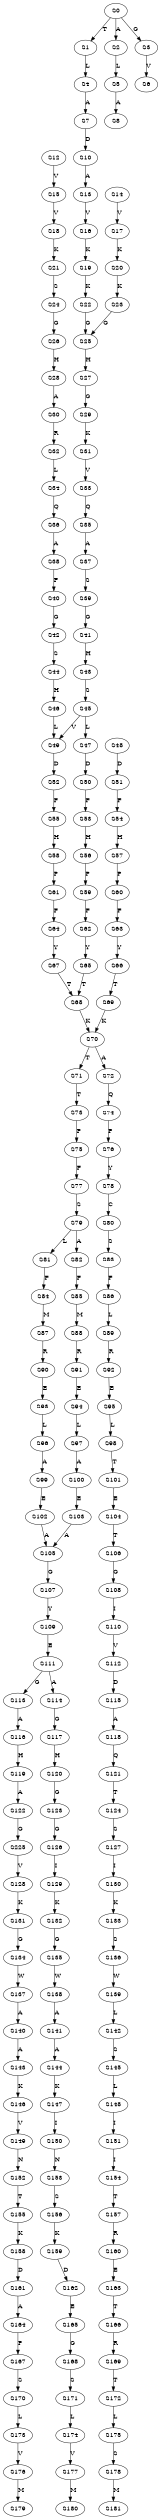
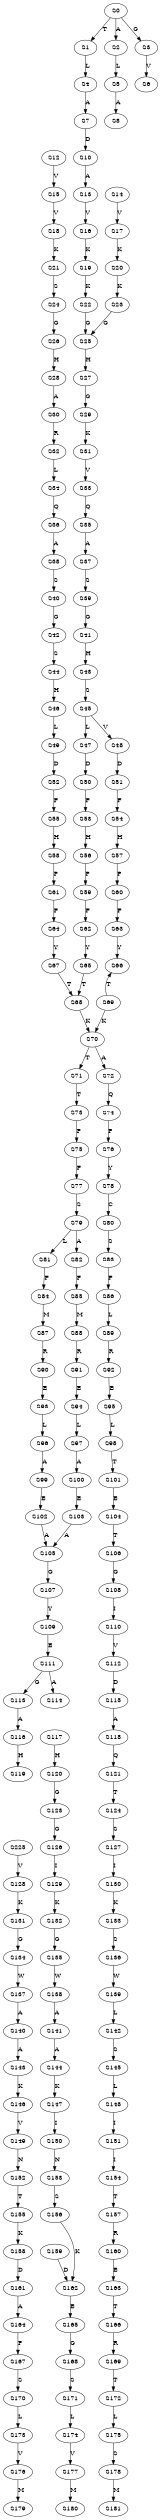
(56, 580) -> (56, 580)
(71, 726) -> (100, 726)
(113, 982) -> (106, 985)
(55, 1717) -> none
(18, 1811) -> none
(55, 2231) -> (74, 2248)
